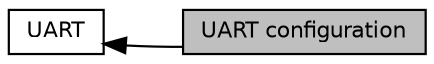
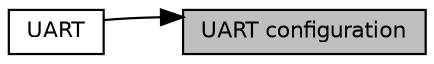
(154, 47) -> (132, 18)
